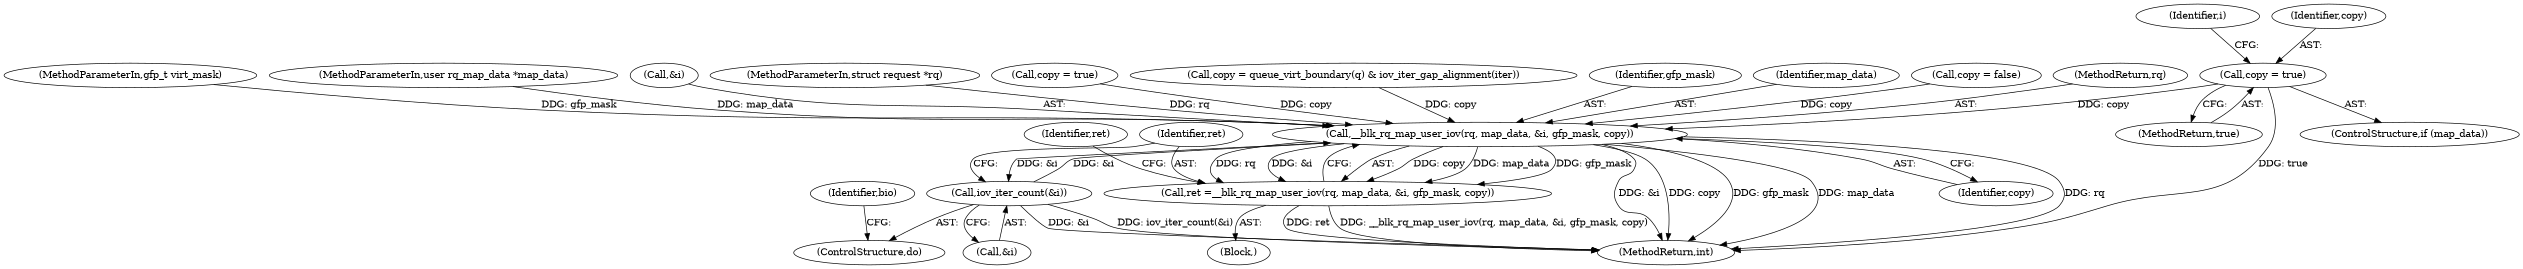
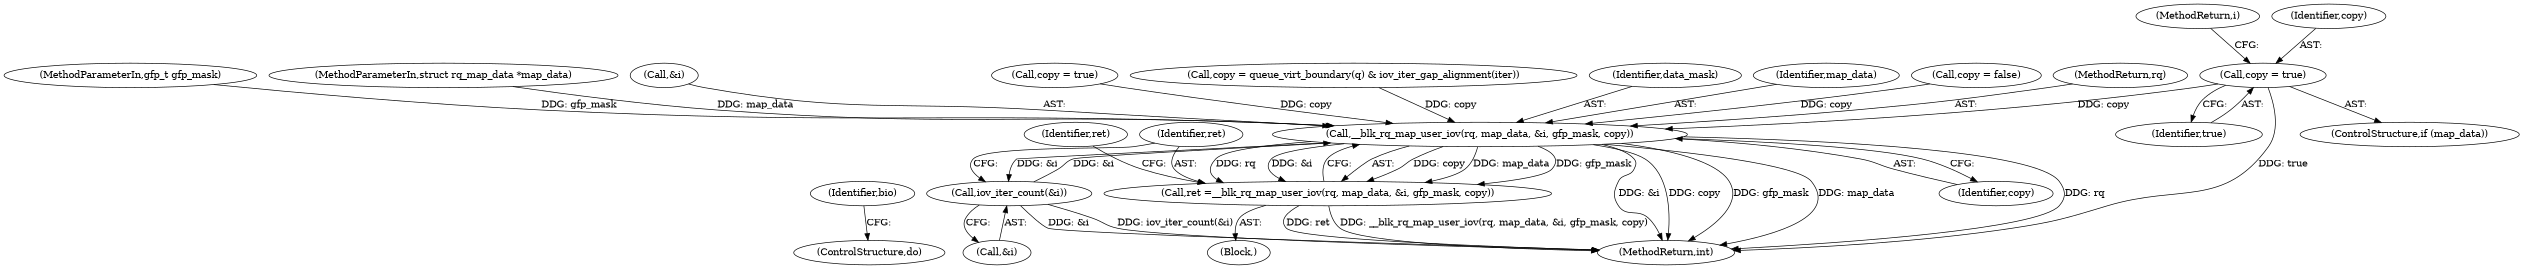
(2198, 16) -> (2198, 16)
(130, 75) -> (130, 75)
(443, 75) -> (443, 75)
(845, 75) -> none
(1665, 75) -> (1665, 75)
(2189, 134) -> (2189, 134)
(934, 219) -> none
